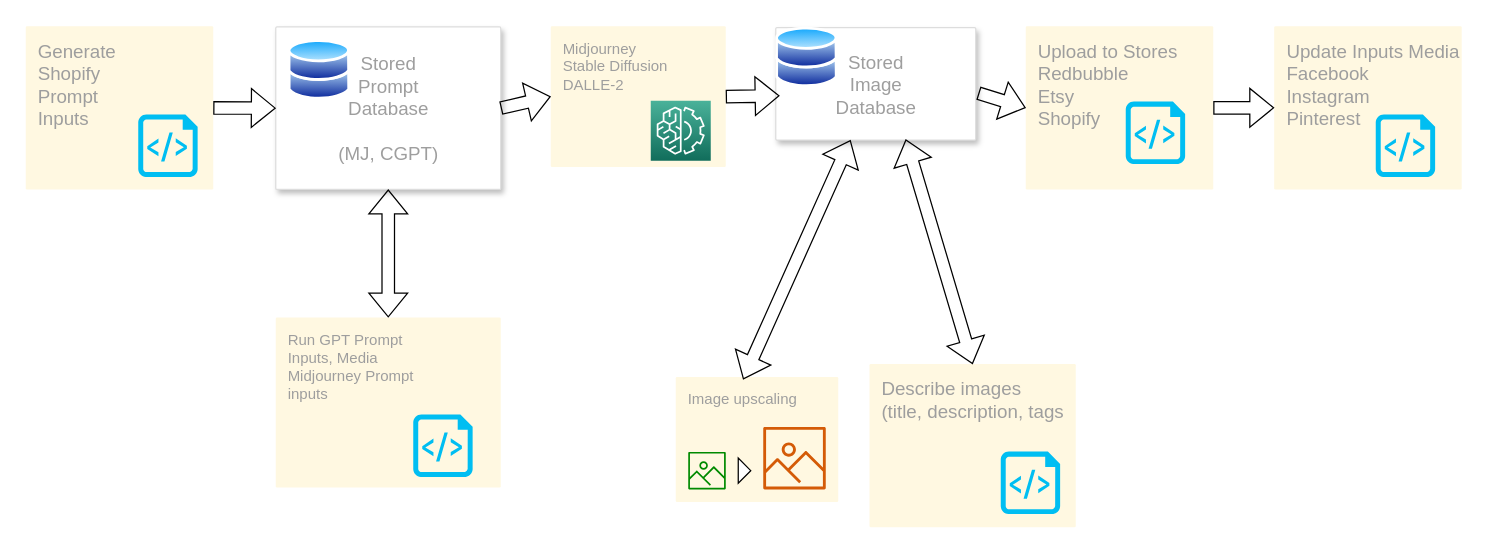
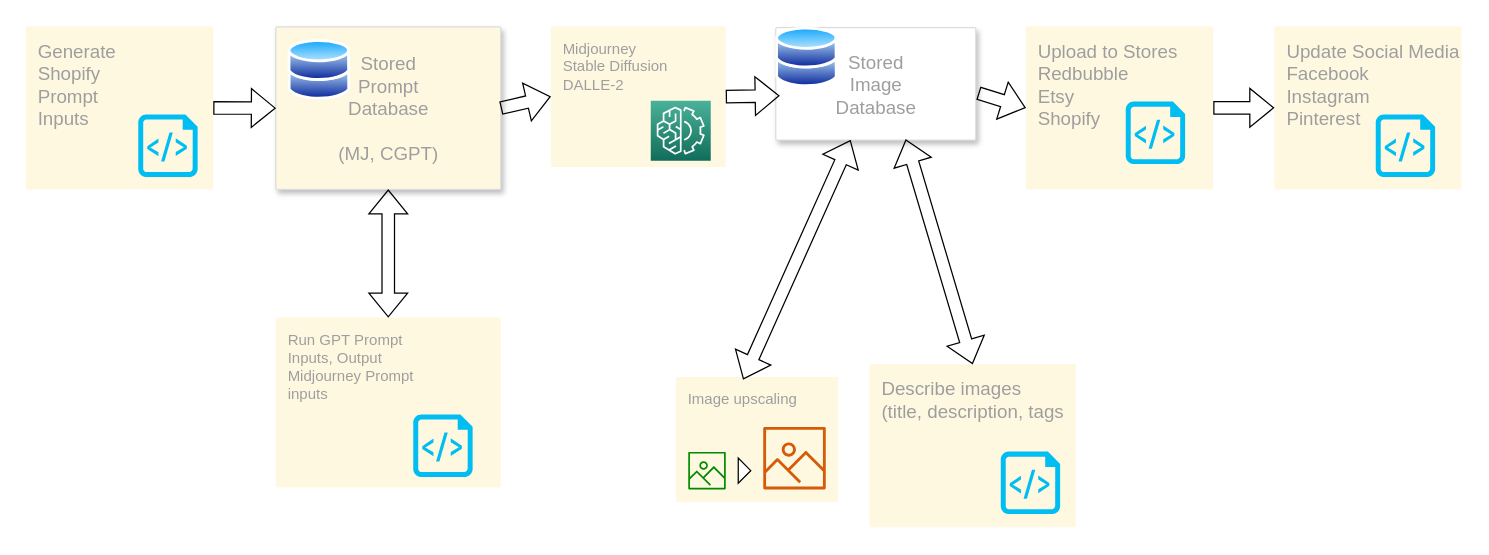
(1379, 86) -> (1374, 86)
(388, 108) -> (388, 108)
(356, 368) -> (356, 368)
